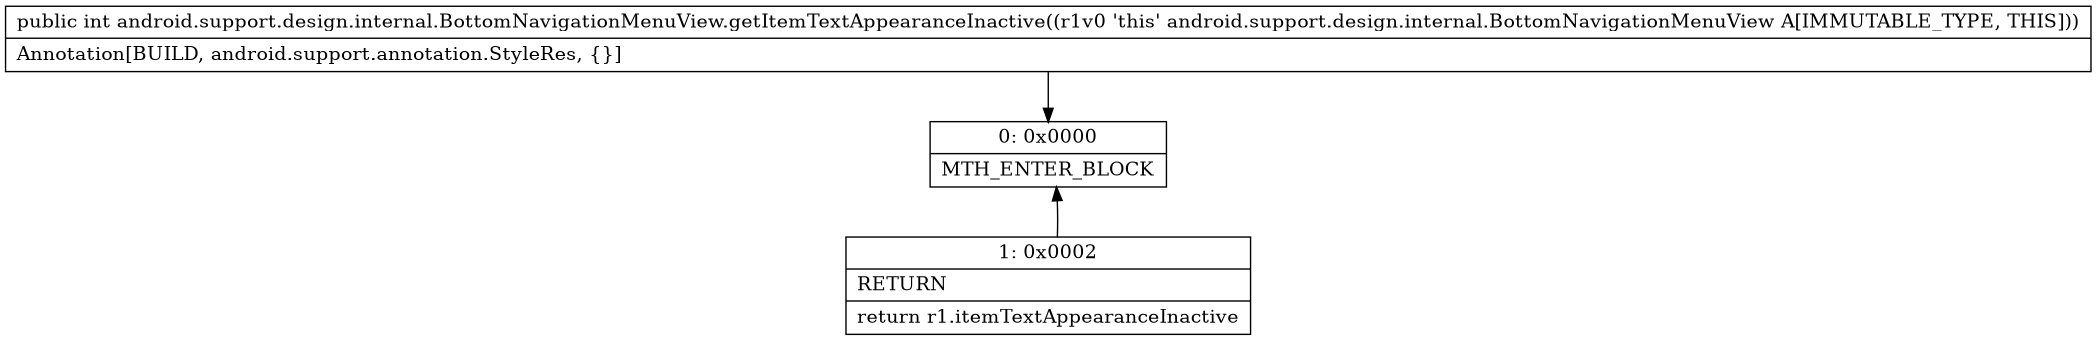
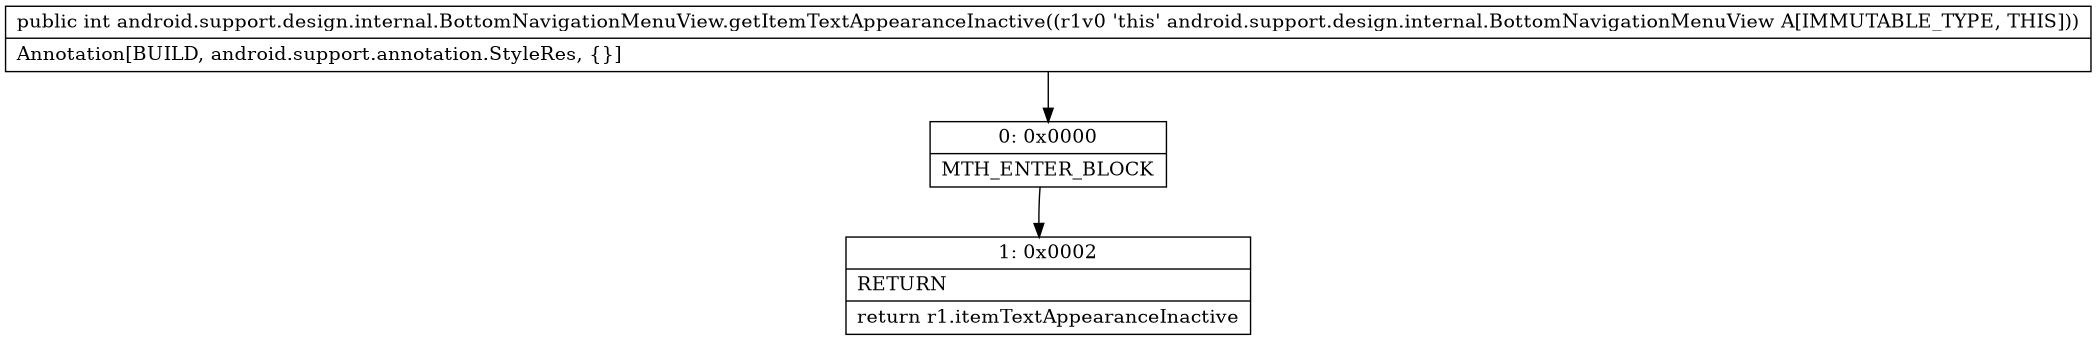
(1058, 219) -> (1039, 205)
